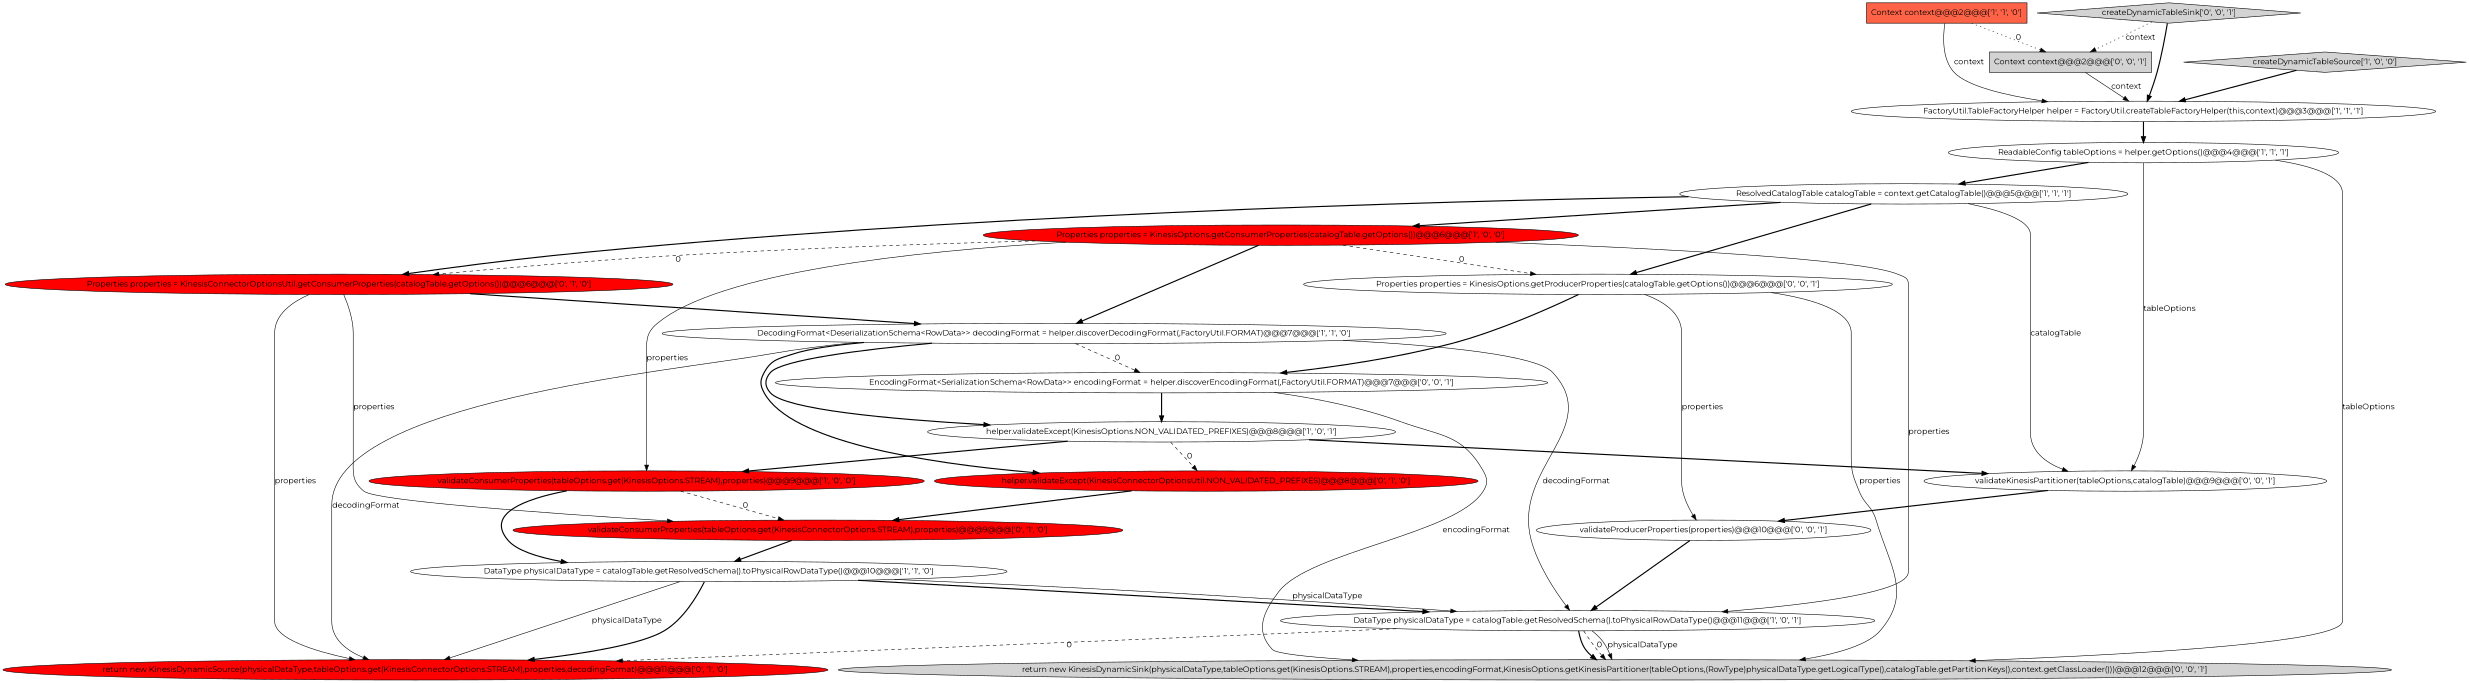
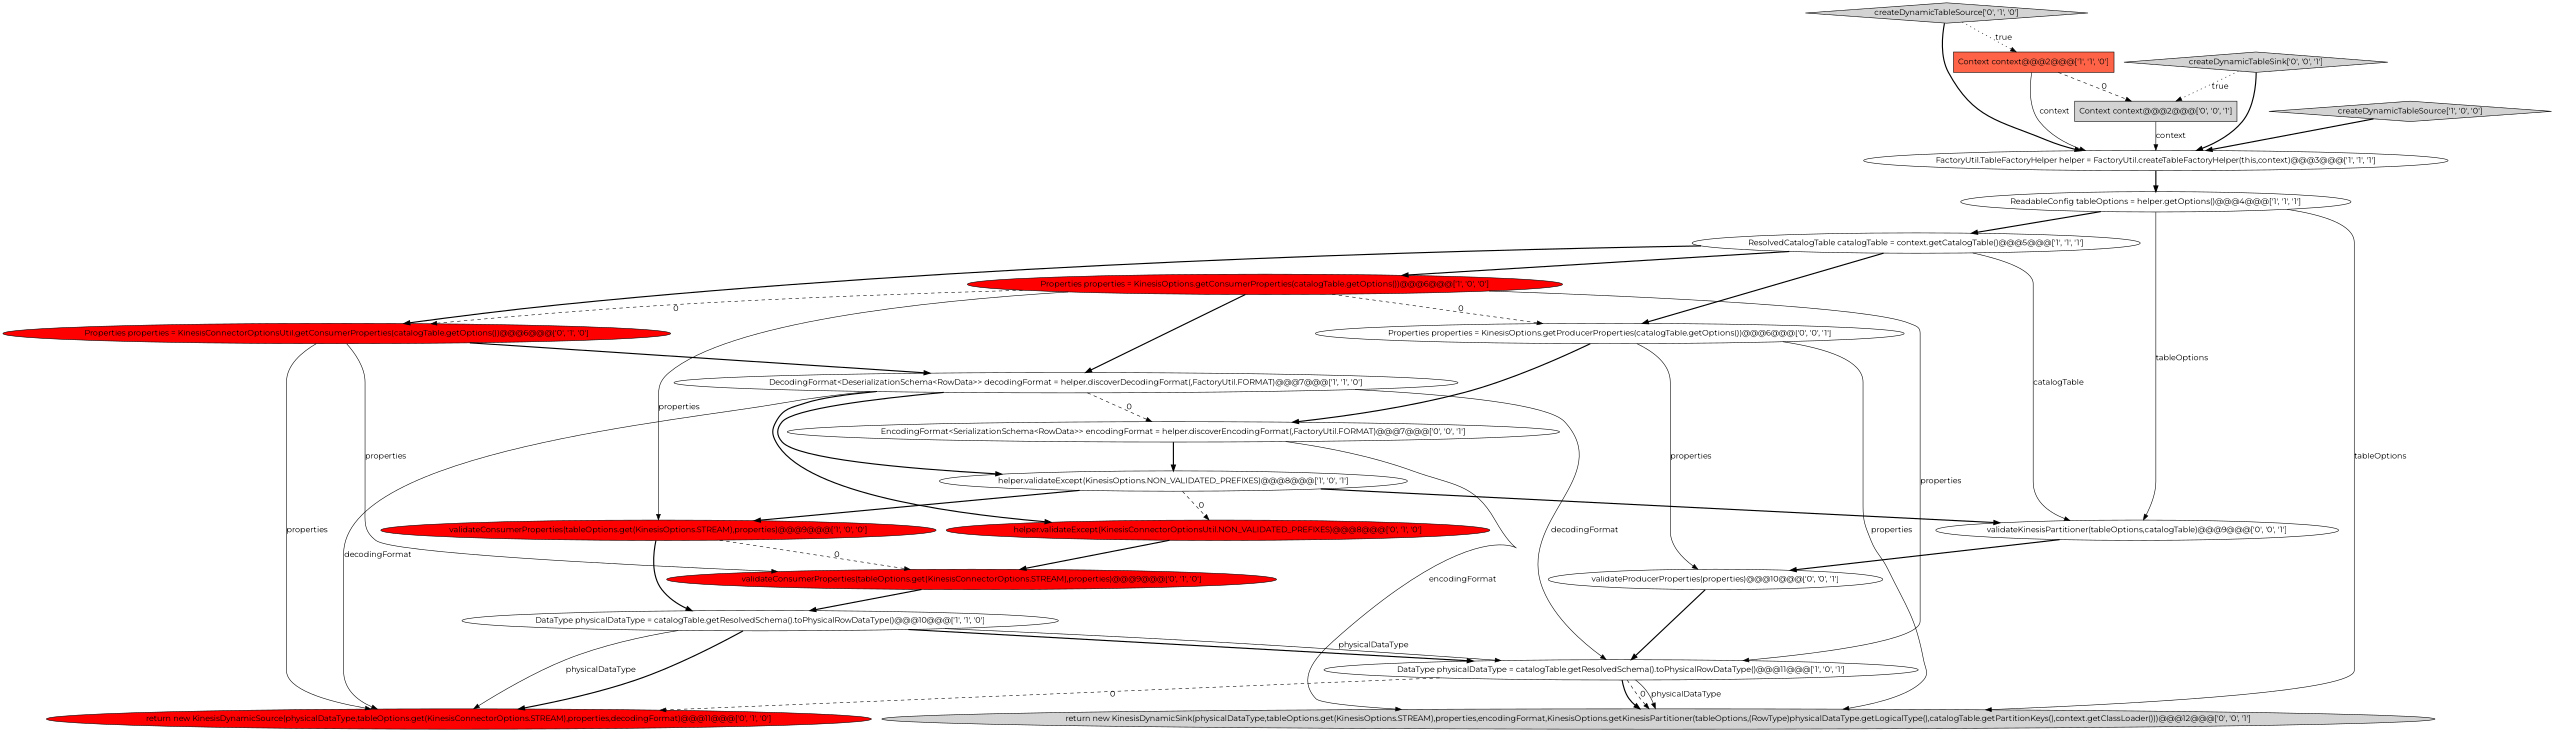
none -> (1947, 13)
(2006, 37) -> (2092, 86)
(2141, 38) -> (2220, 87)
